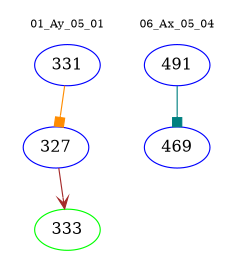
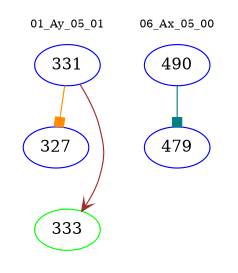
(177, 25) -> (177, 25)
(177, 65) -> (177, 65)
(177, 147) -> (177, 147)
(61, 183) -> (103, 142)
